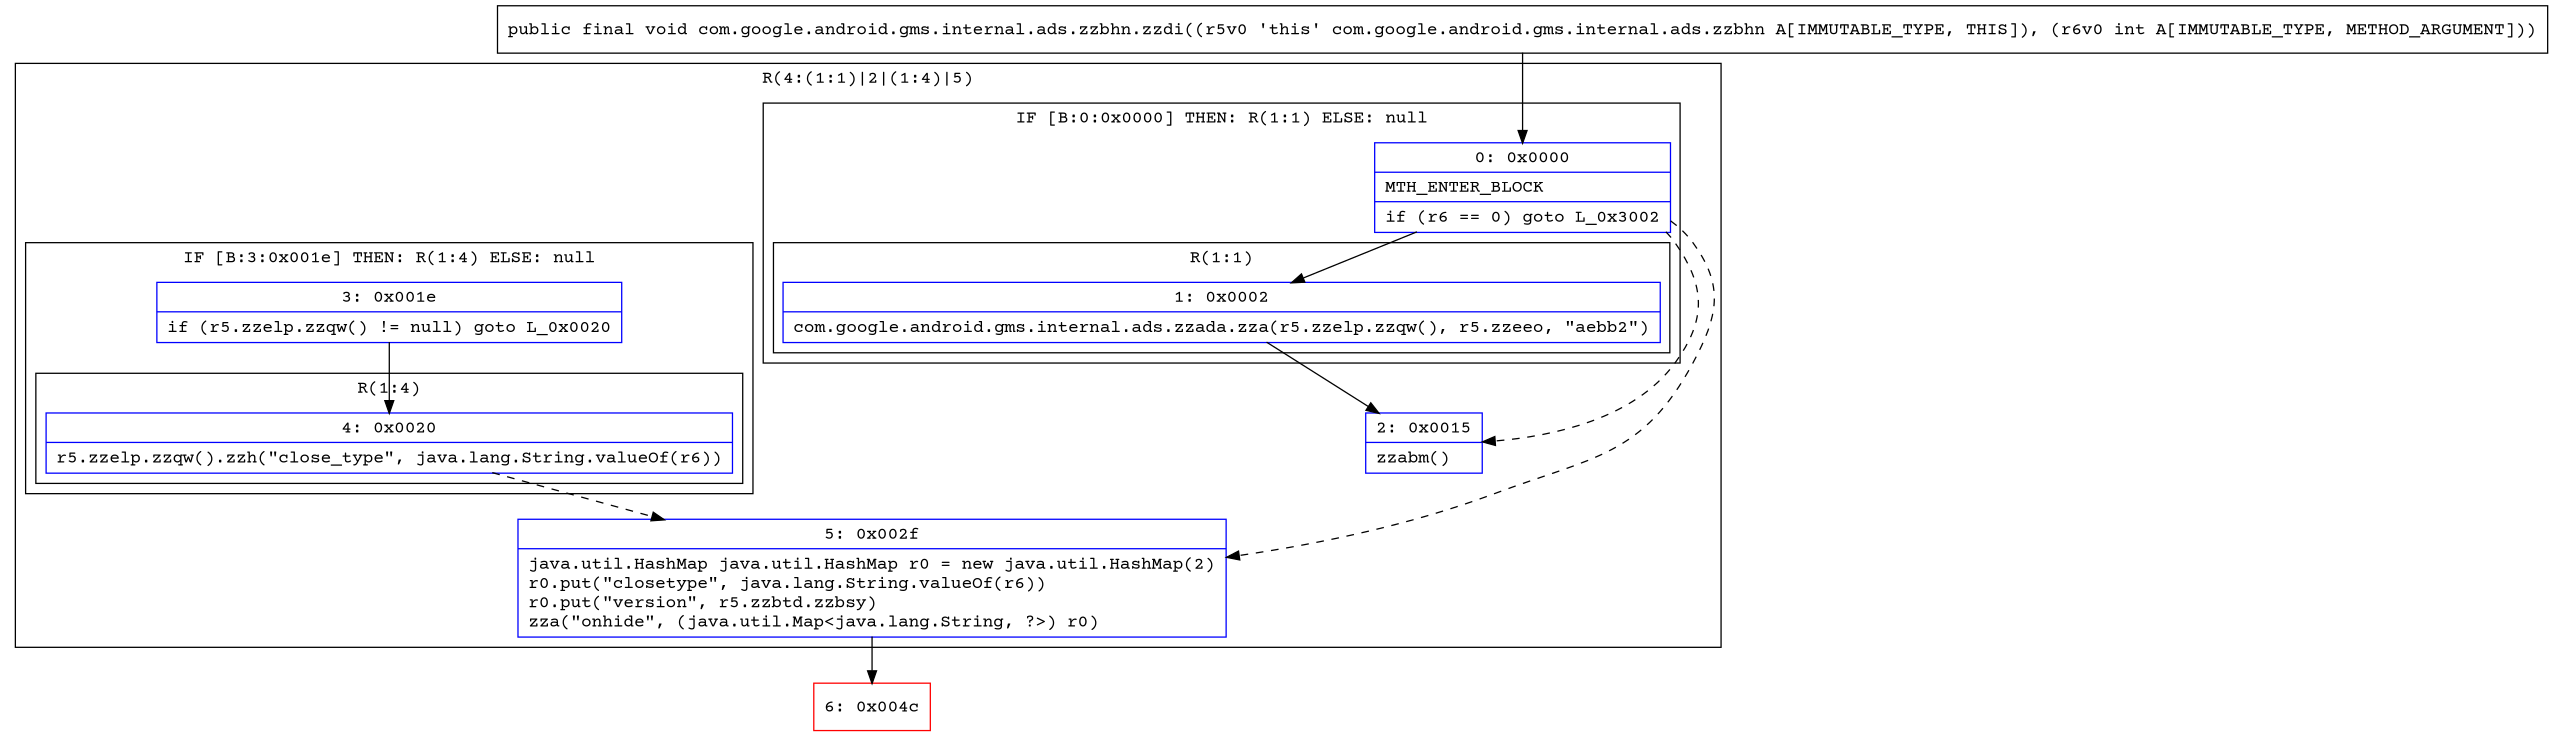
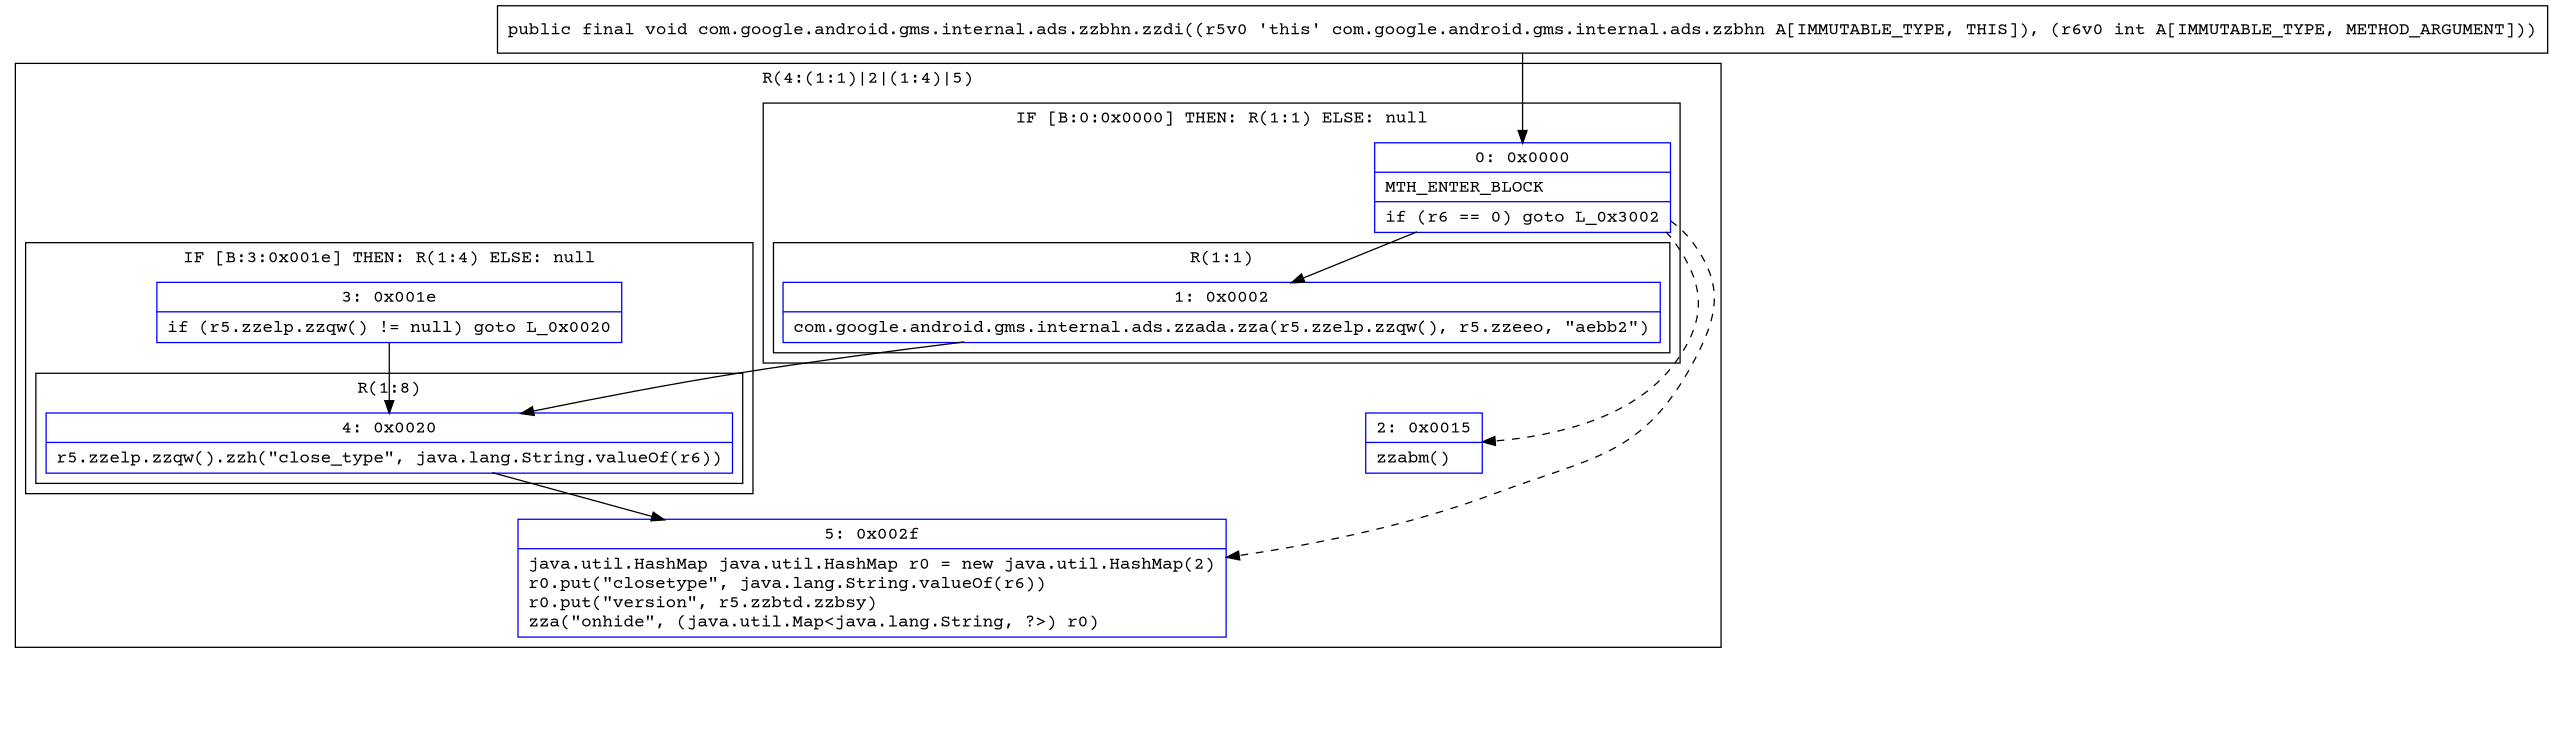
(1317, 374) -> (684, 382)
(389, 388) -> (389, 388)
(600, 502) -> (600, 502)
(872, 707) -> none
